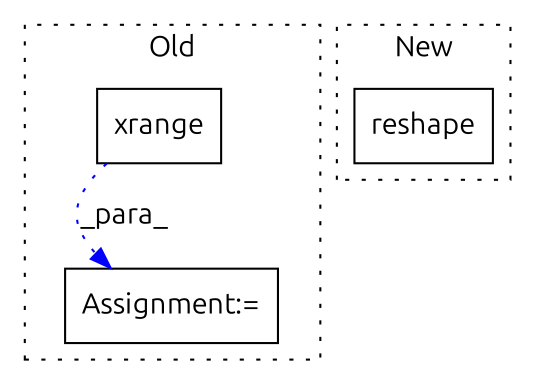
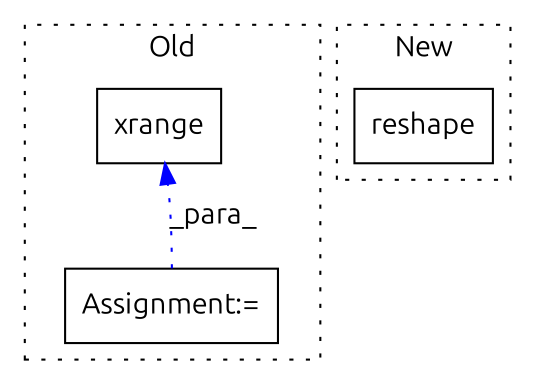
(78, 206) -> (171, 226)
